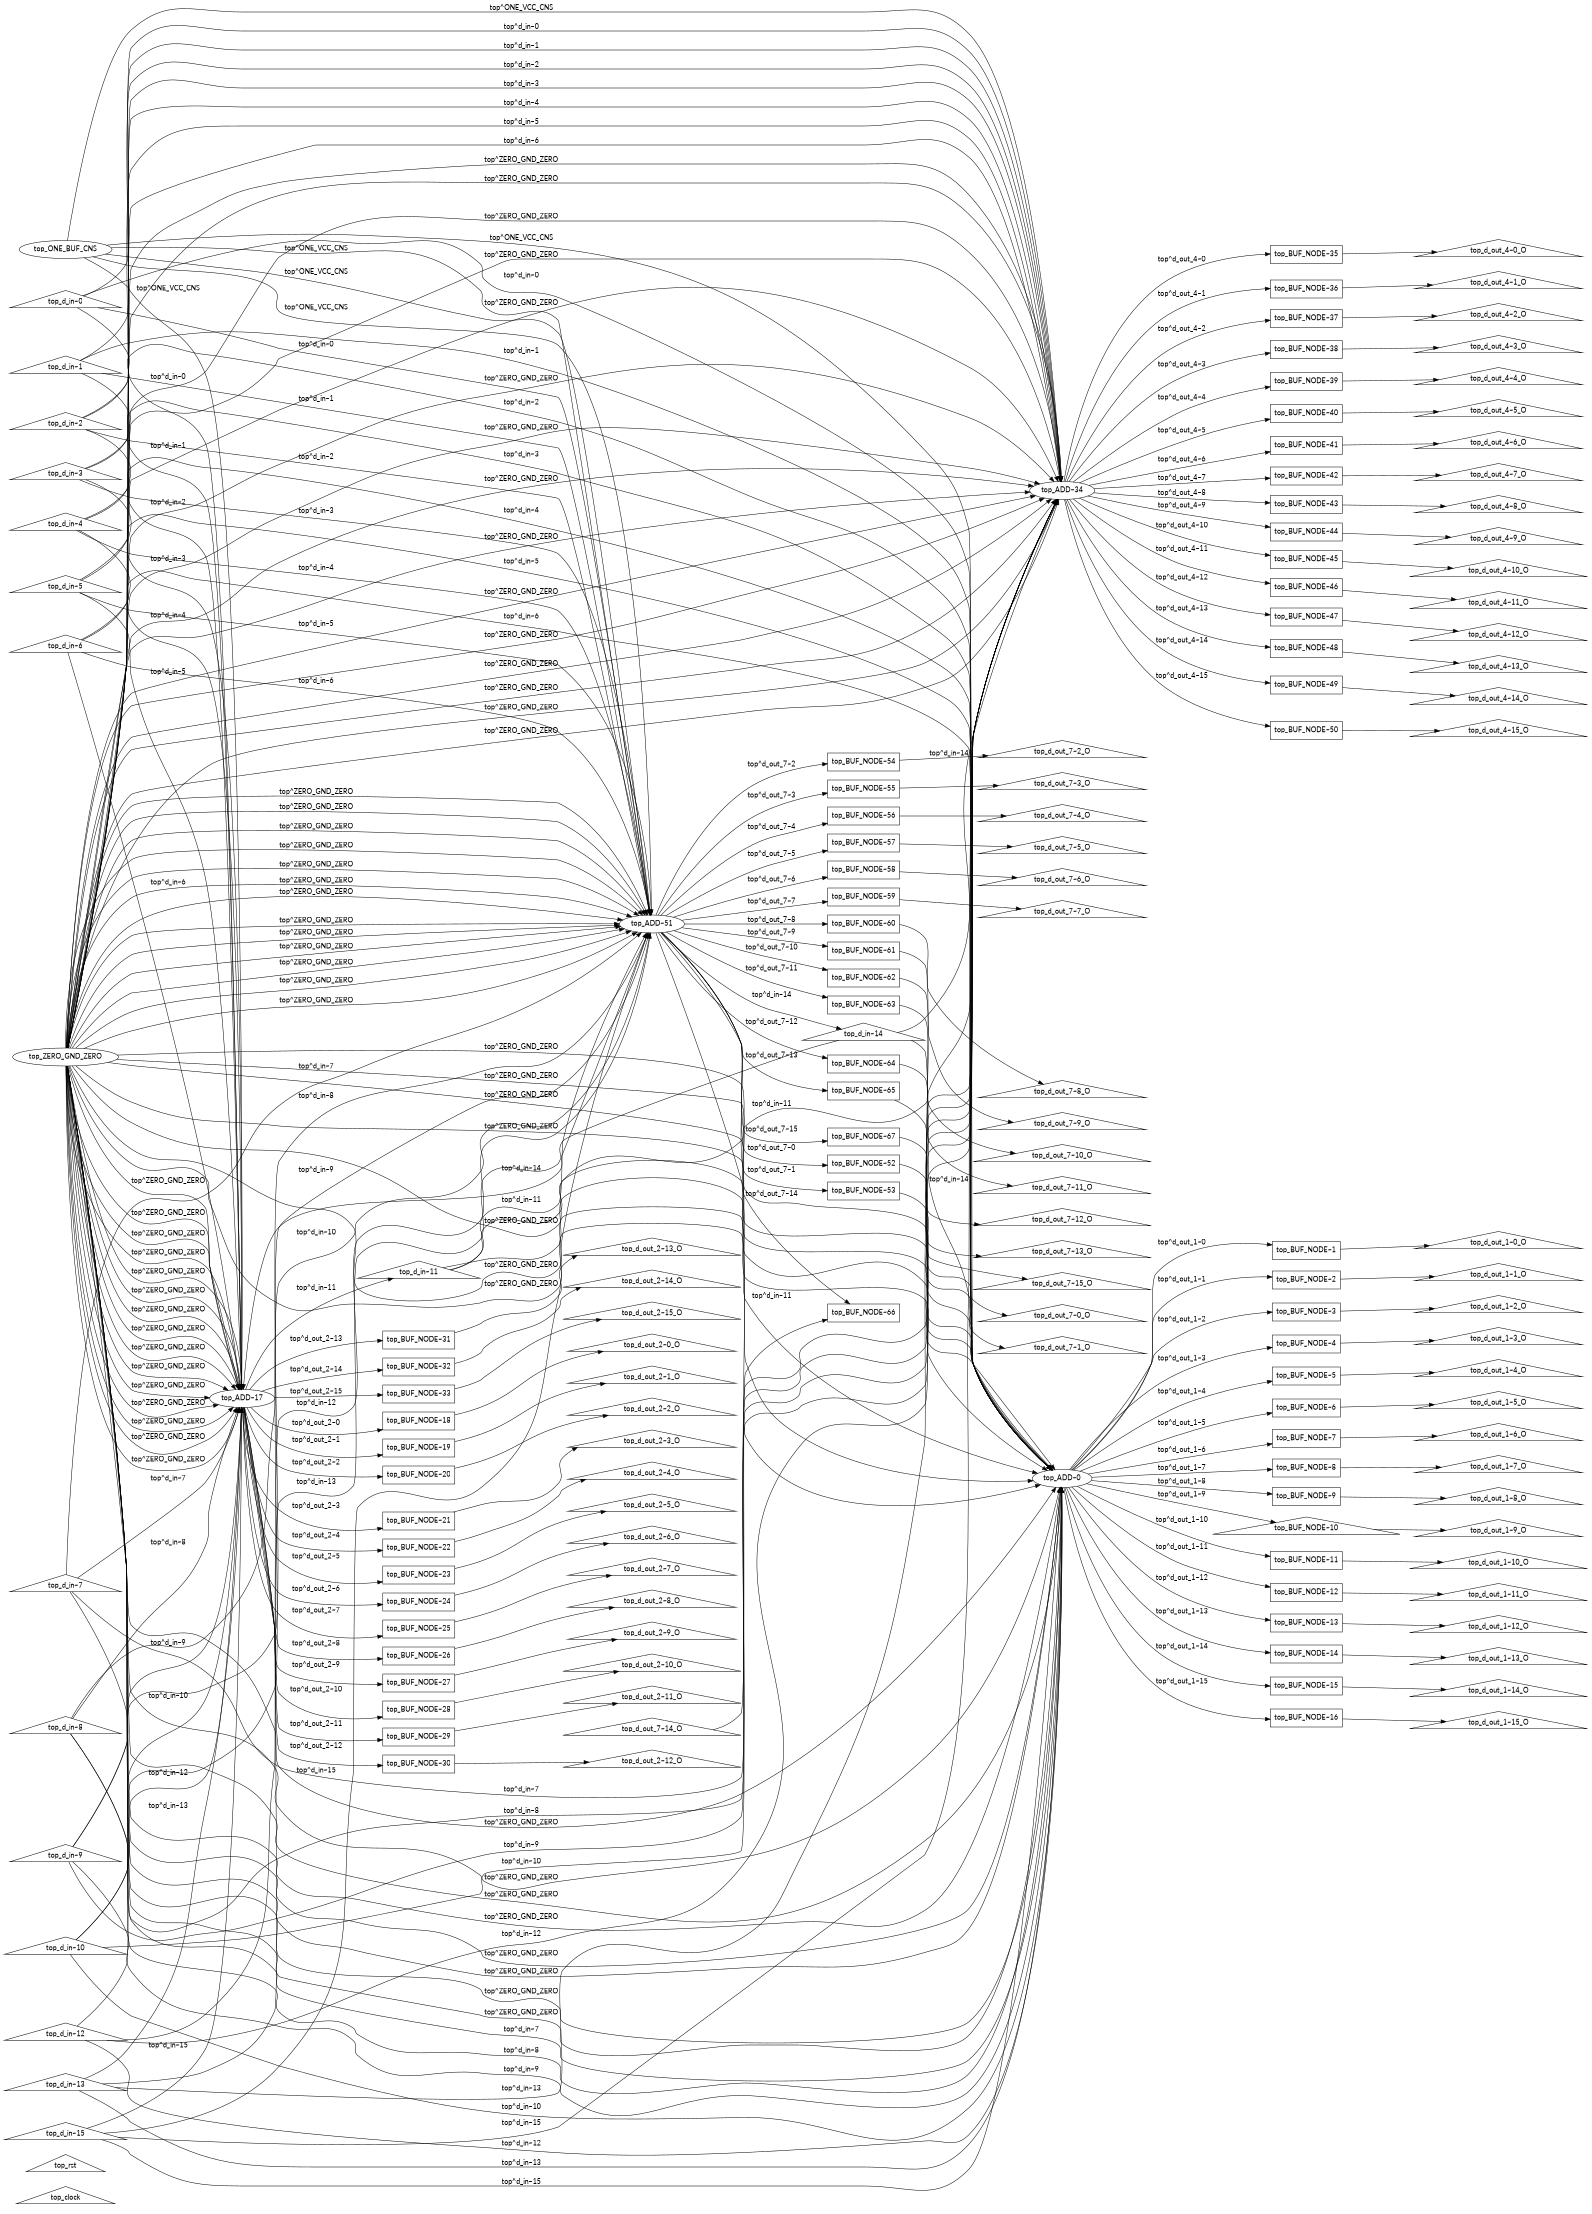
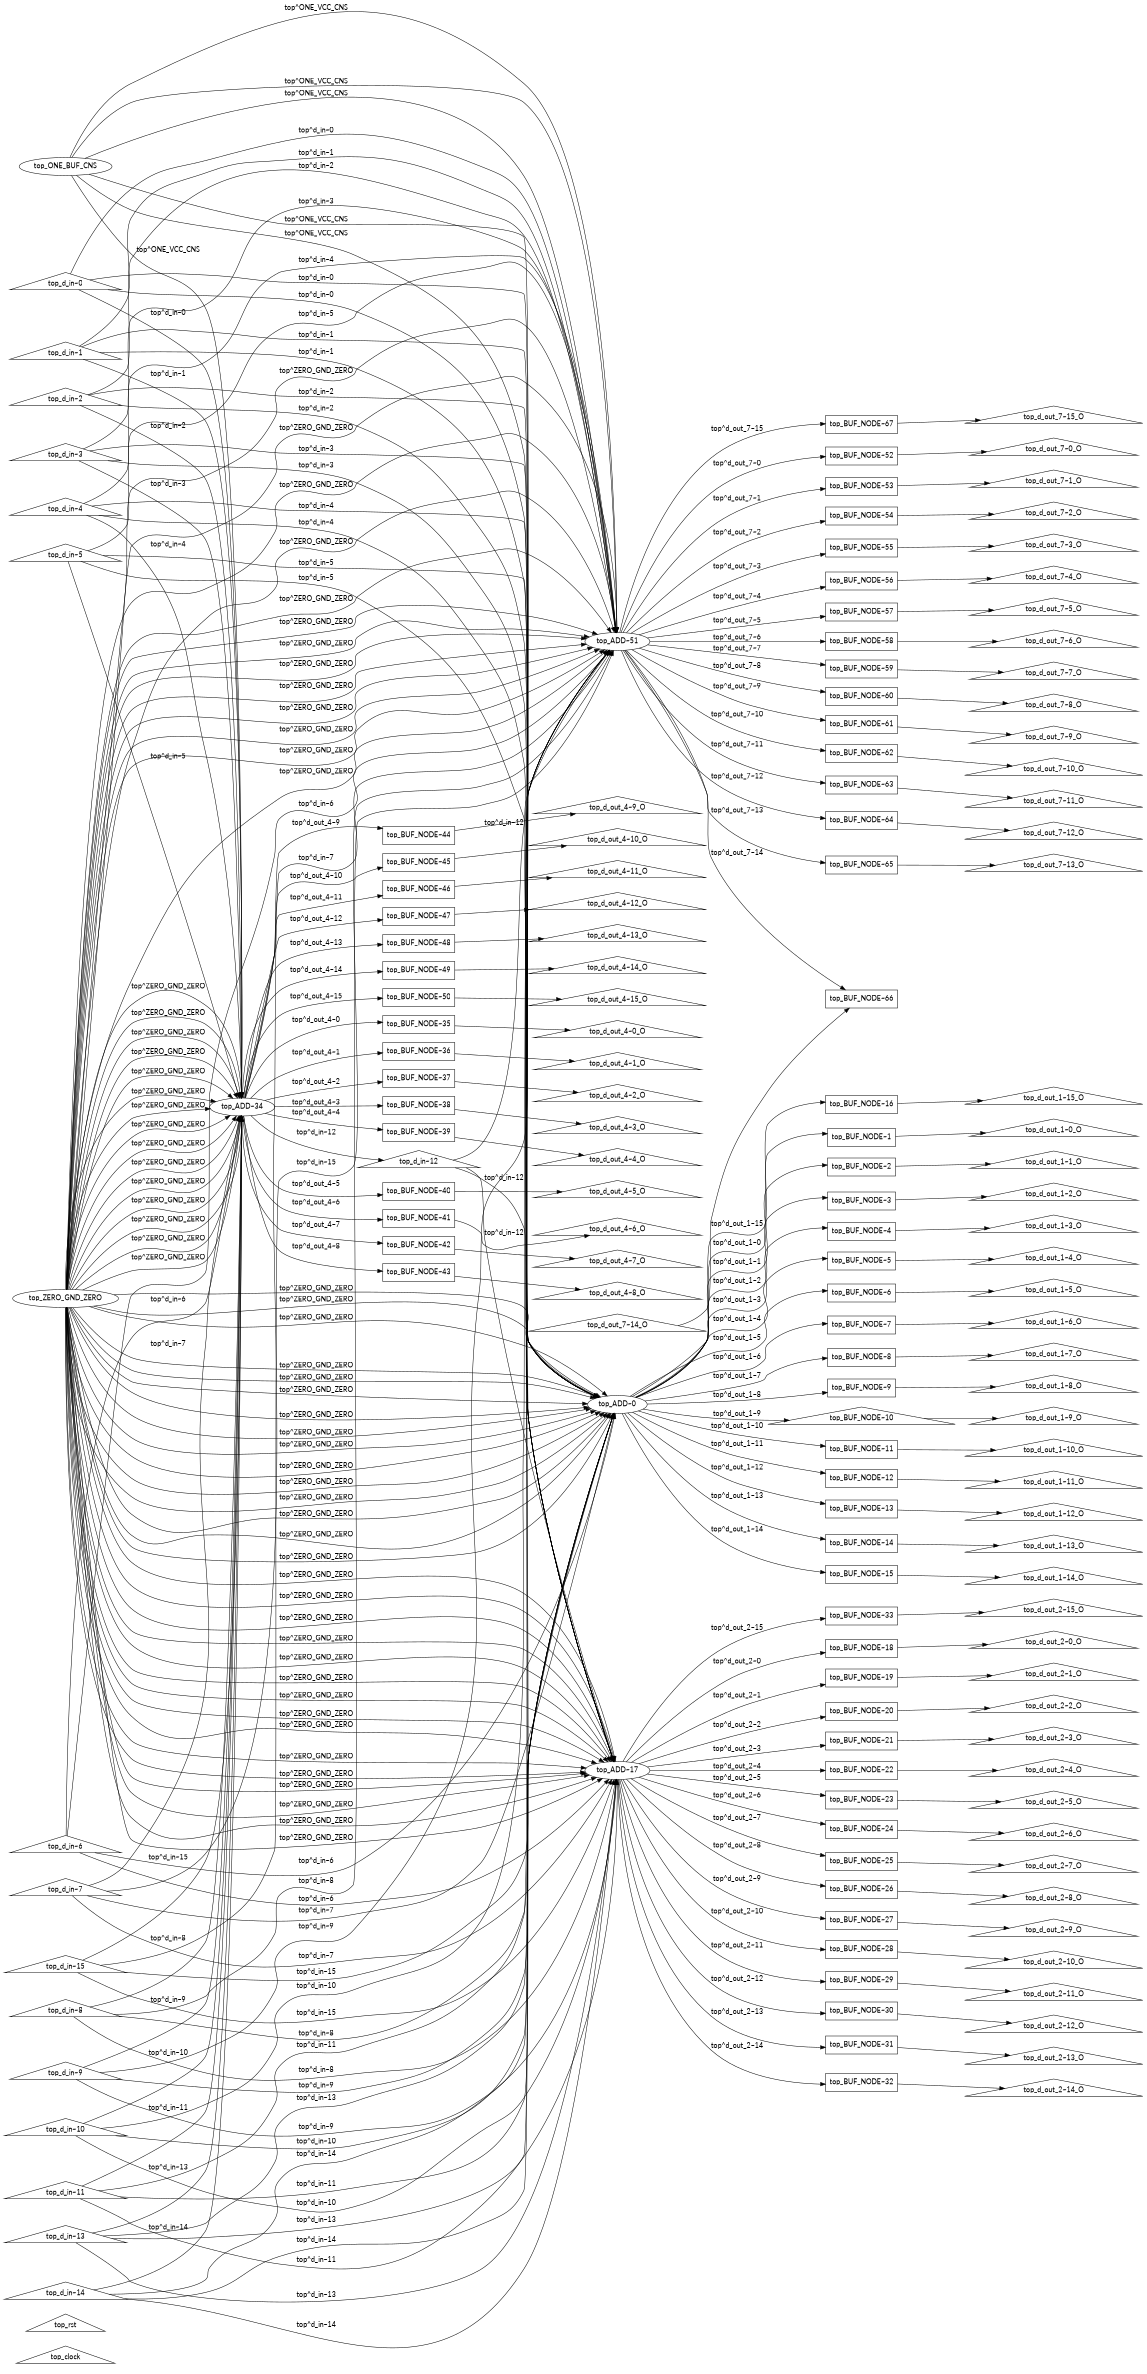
(740, 996) -> (528, 1603)
(302, 1316) -> (489, 2197)
(793, 1458) -> (311, 1148)
